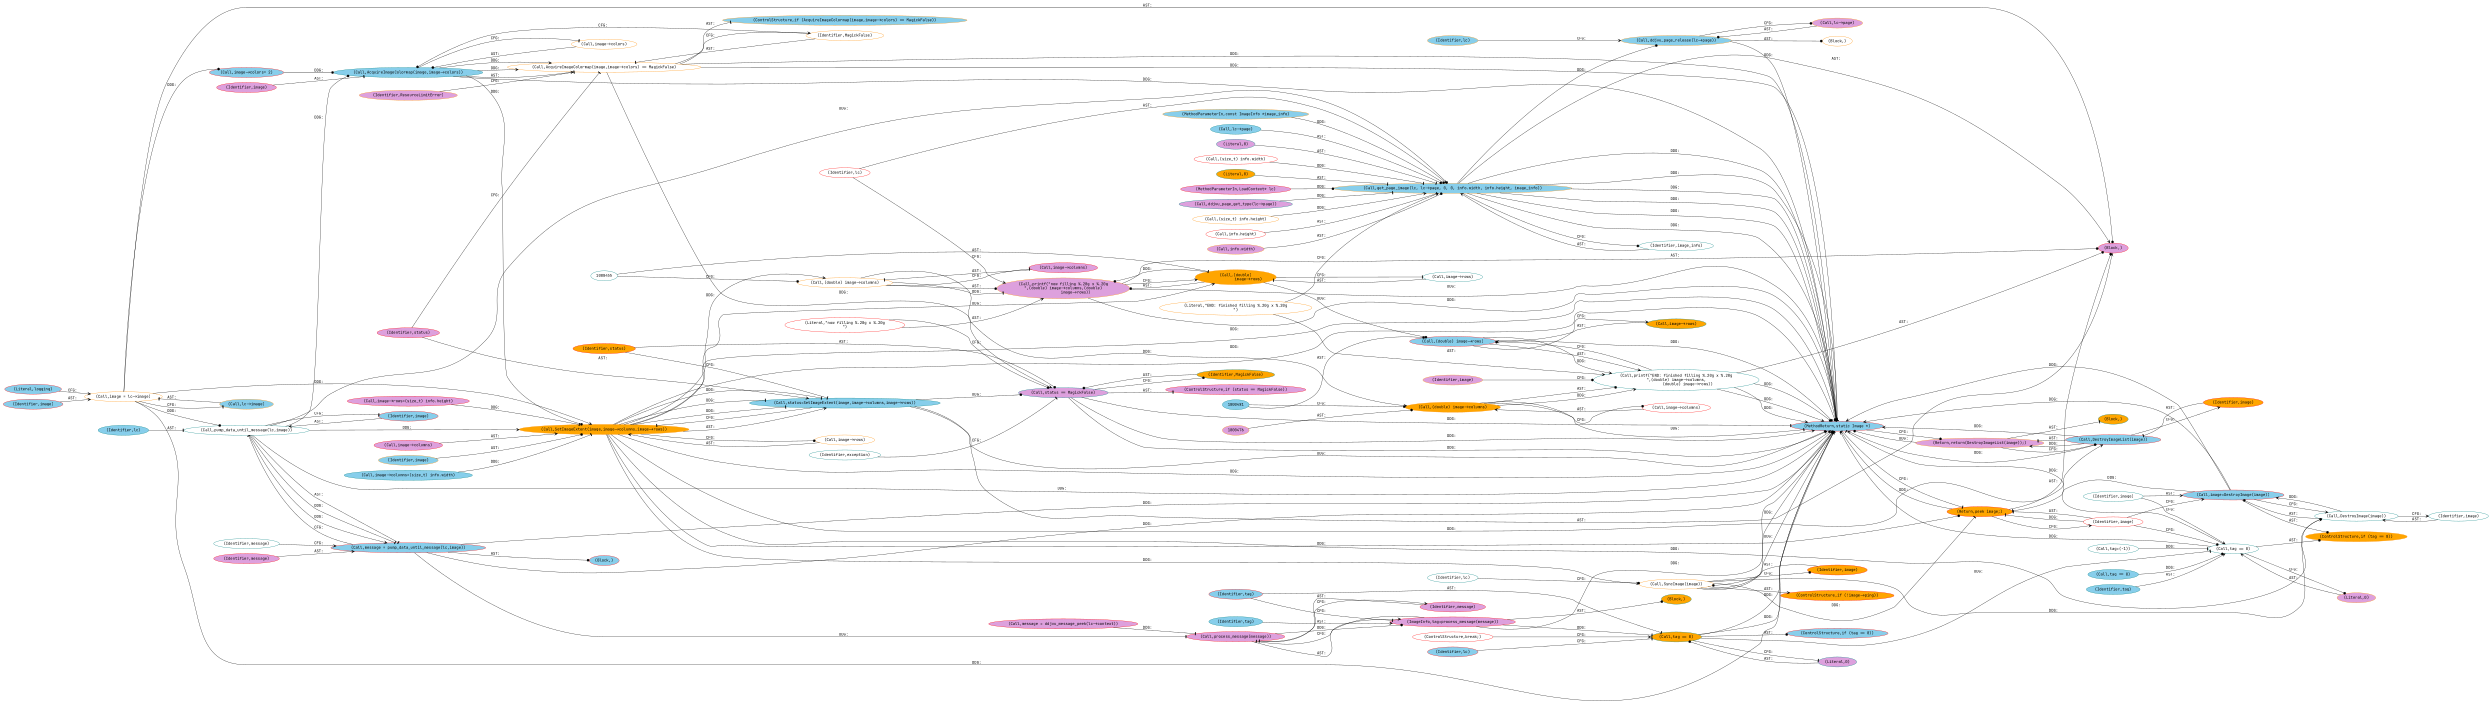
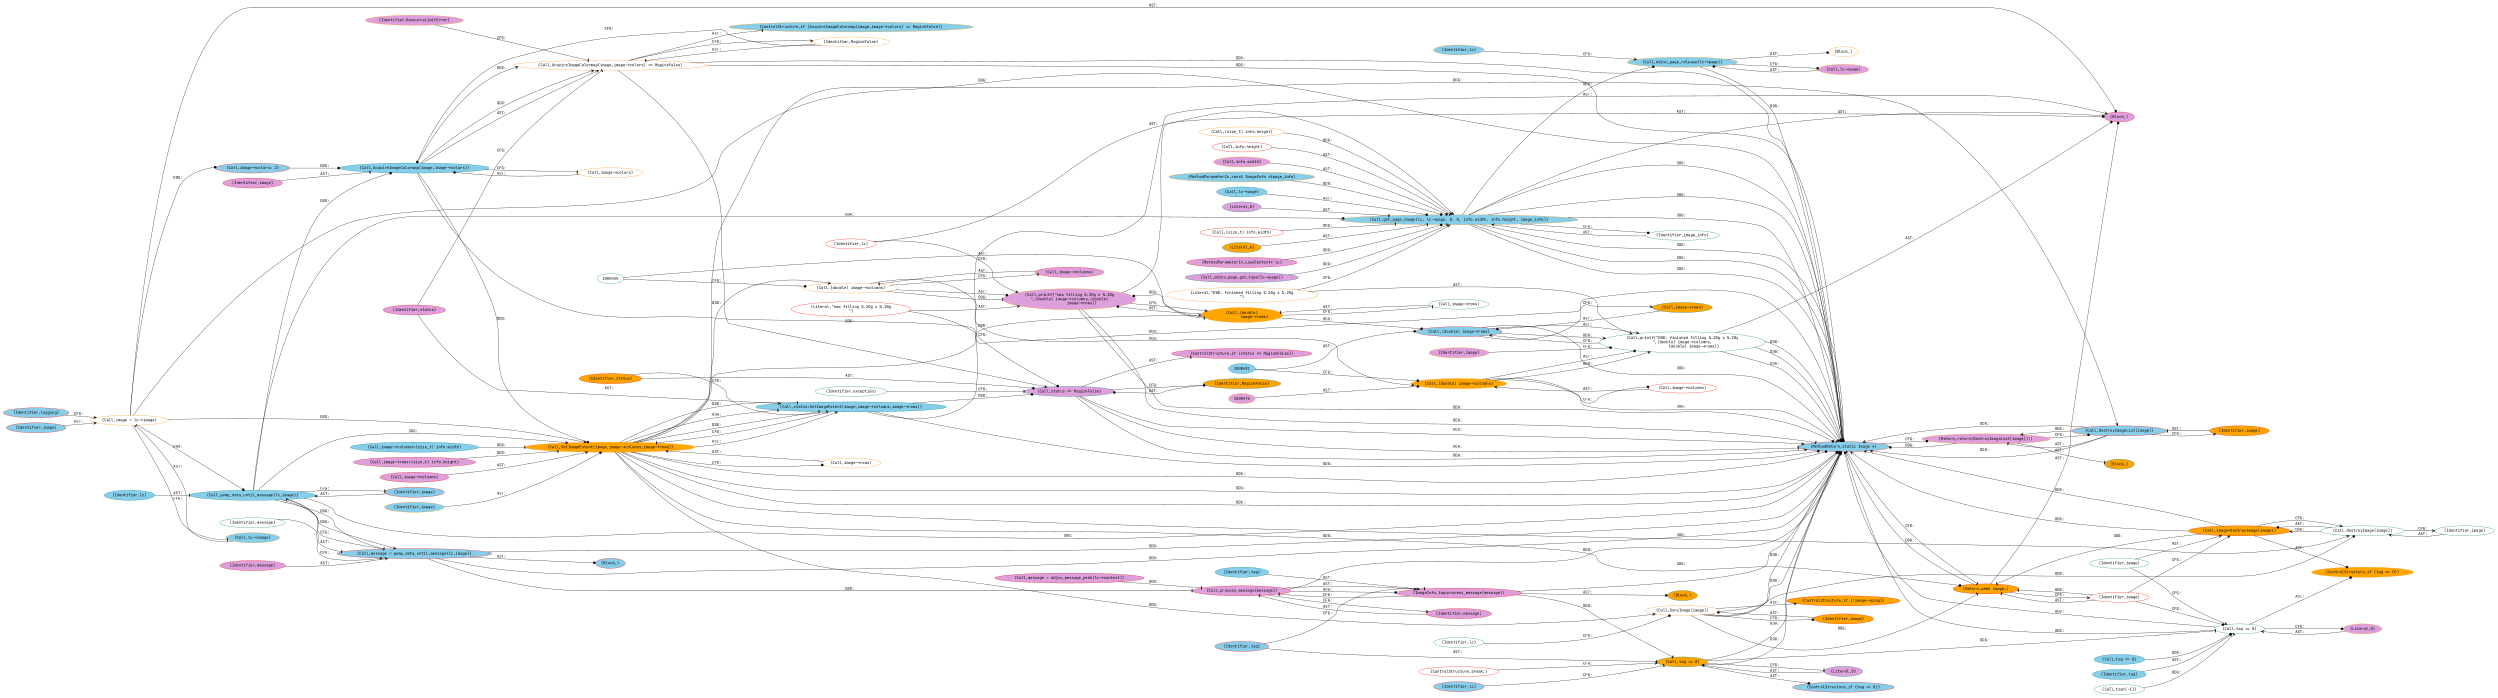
(33, 389) -> (36, 413)
(247, 430) -> (253, 495)
(2233, 495) -> (2239, 531)
none -> (1585, 556)
